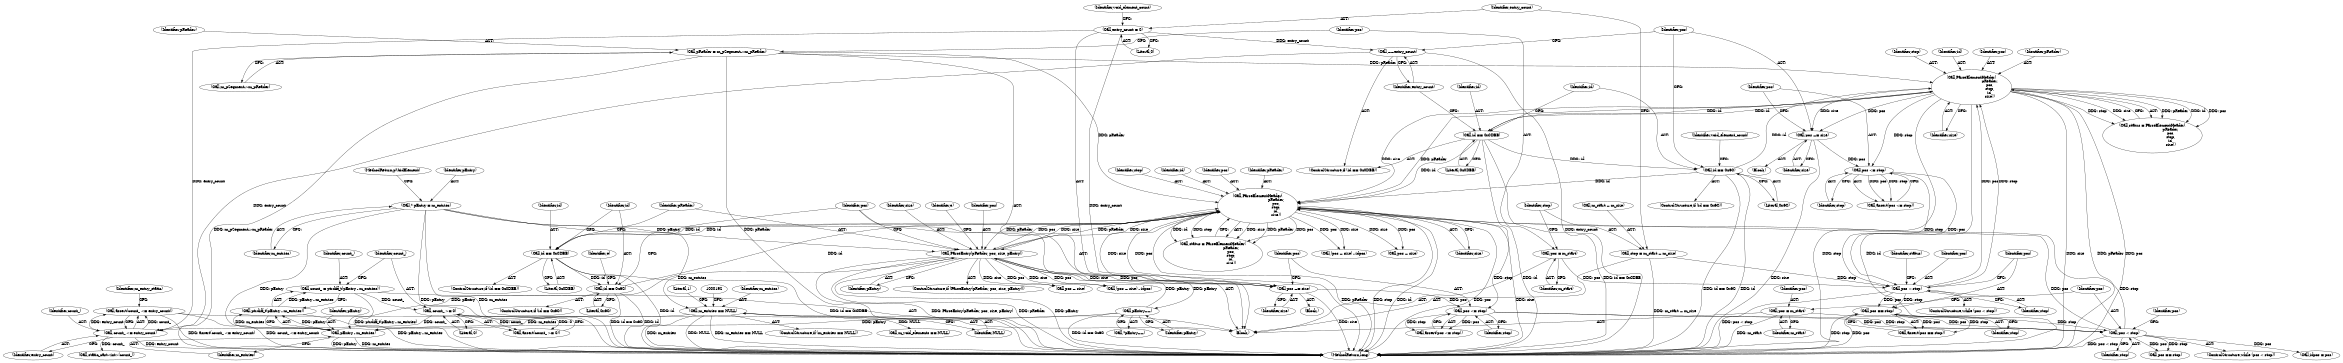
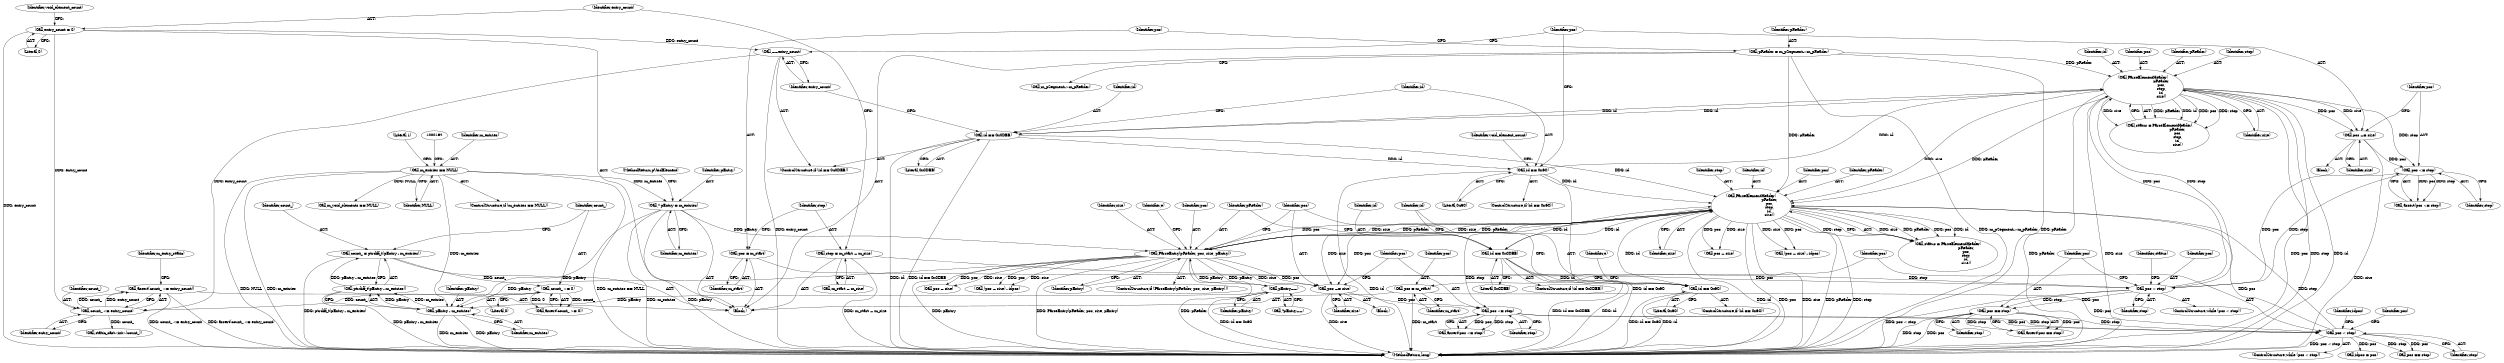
(454, 55) -> none
(611, 232) -> (568, 175)
none -> (837, 270)
none -> (2348, 311)
(726, 353) -> none
